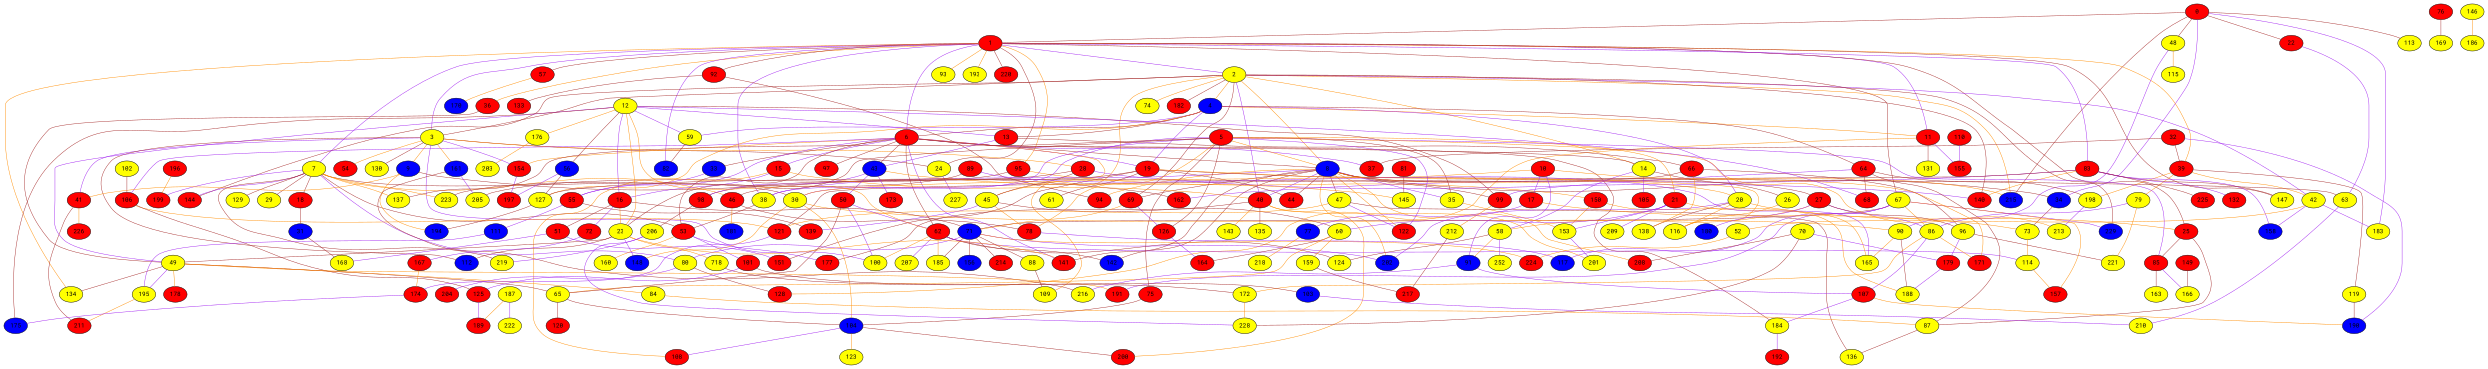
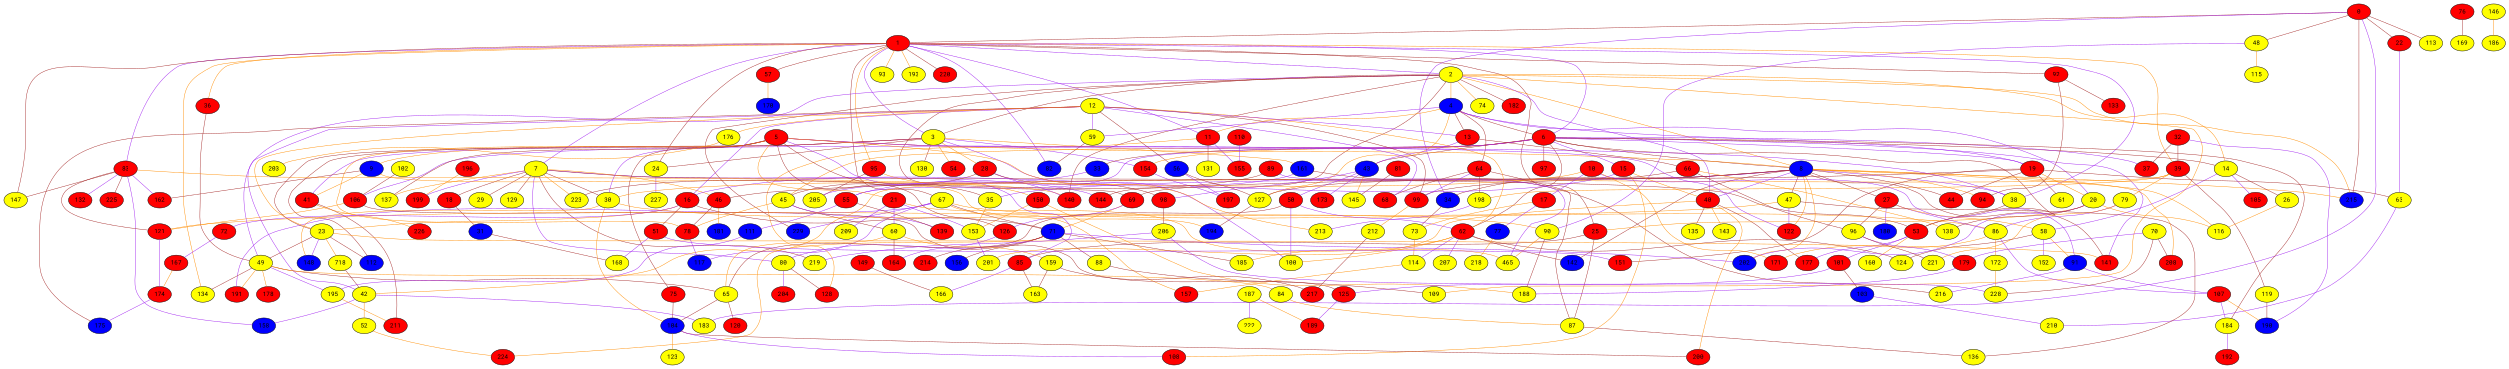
(1500, 263) -> (2044, 263)
(1867, 263) -> (1508, 263)
none -> (1043, 279)
(979, 285) -> (353, 280)
